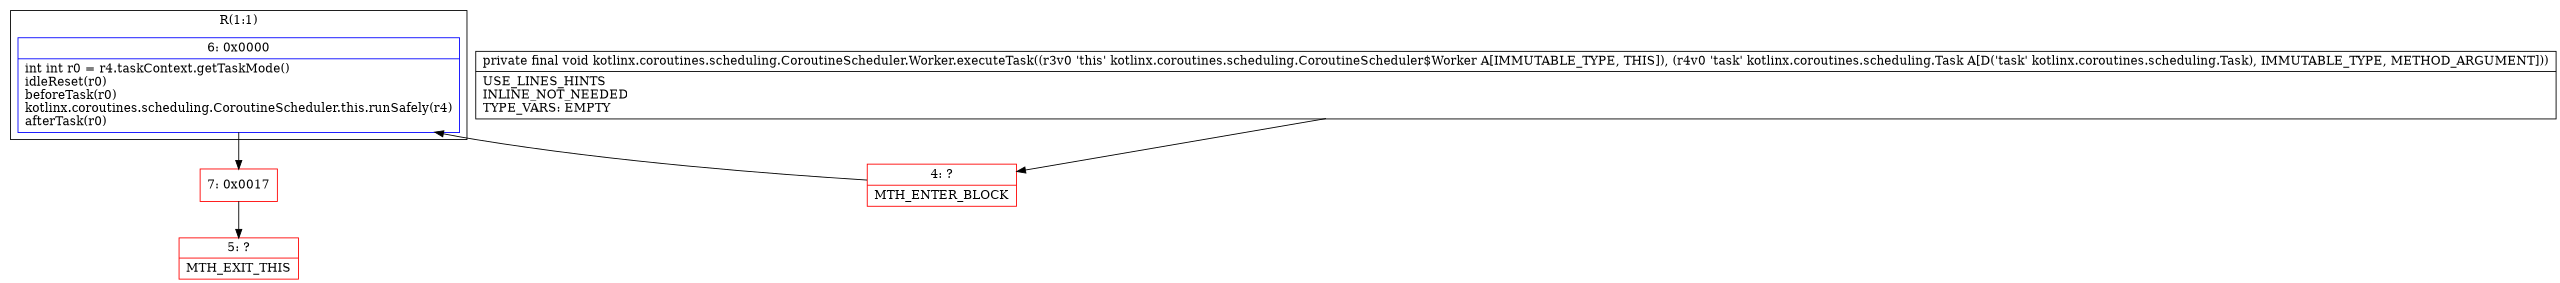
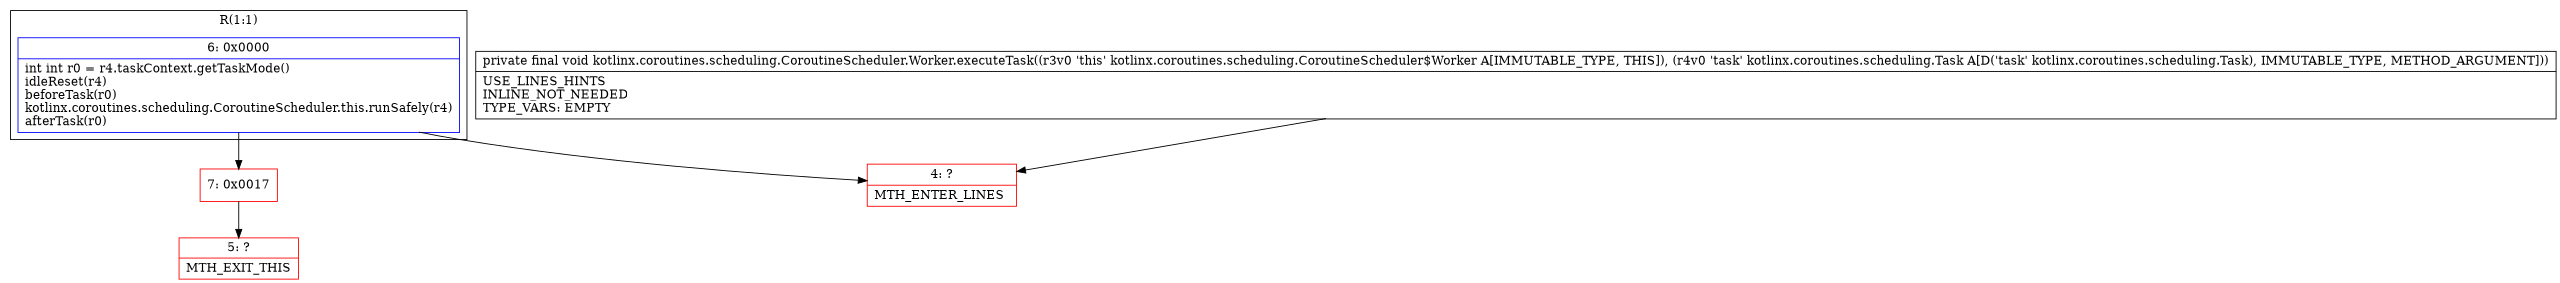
(66, 82) -> (66, 82)
(655, 163) -> (638, 163)
(942, 195) -> (939, 195)
